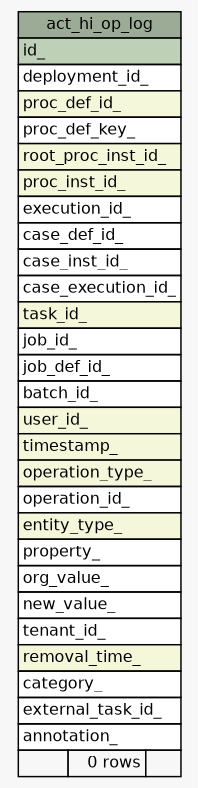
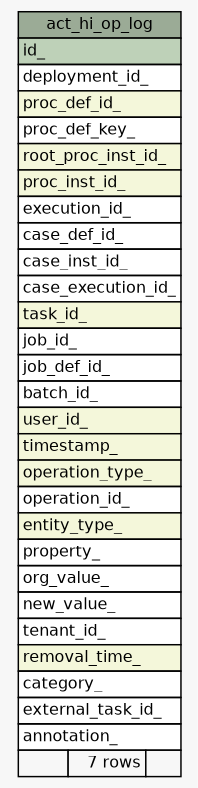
(114, 763) -> (114, 763)
